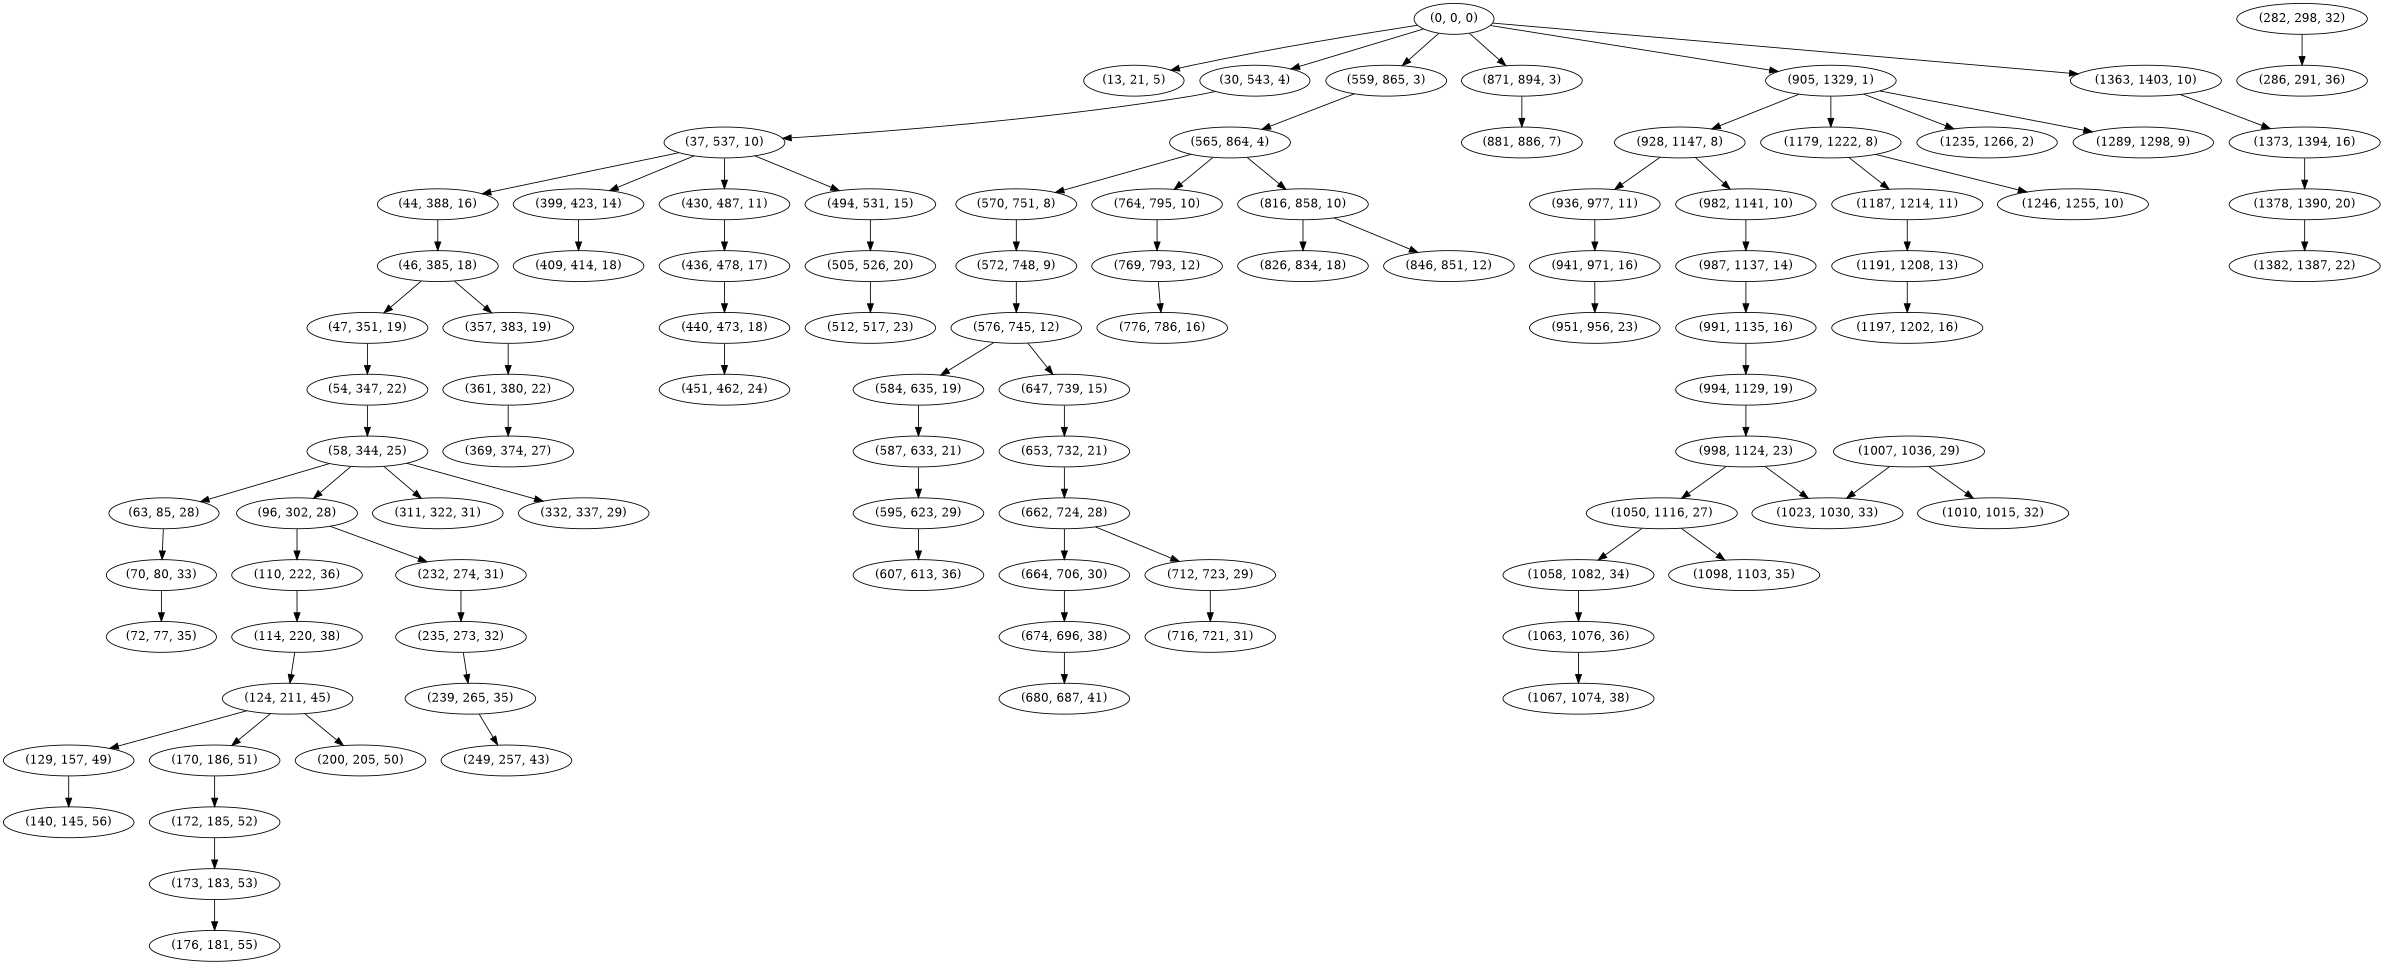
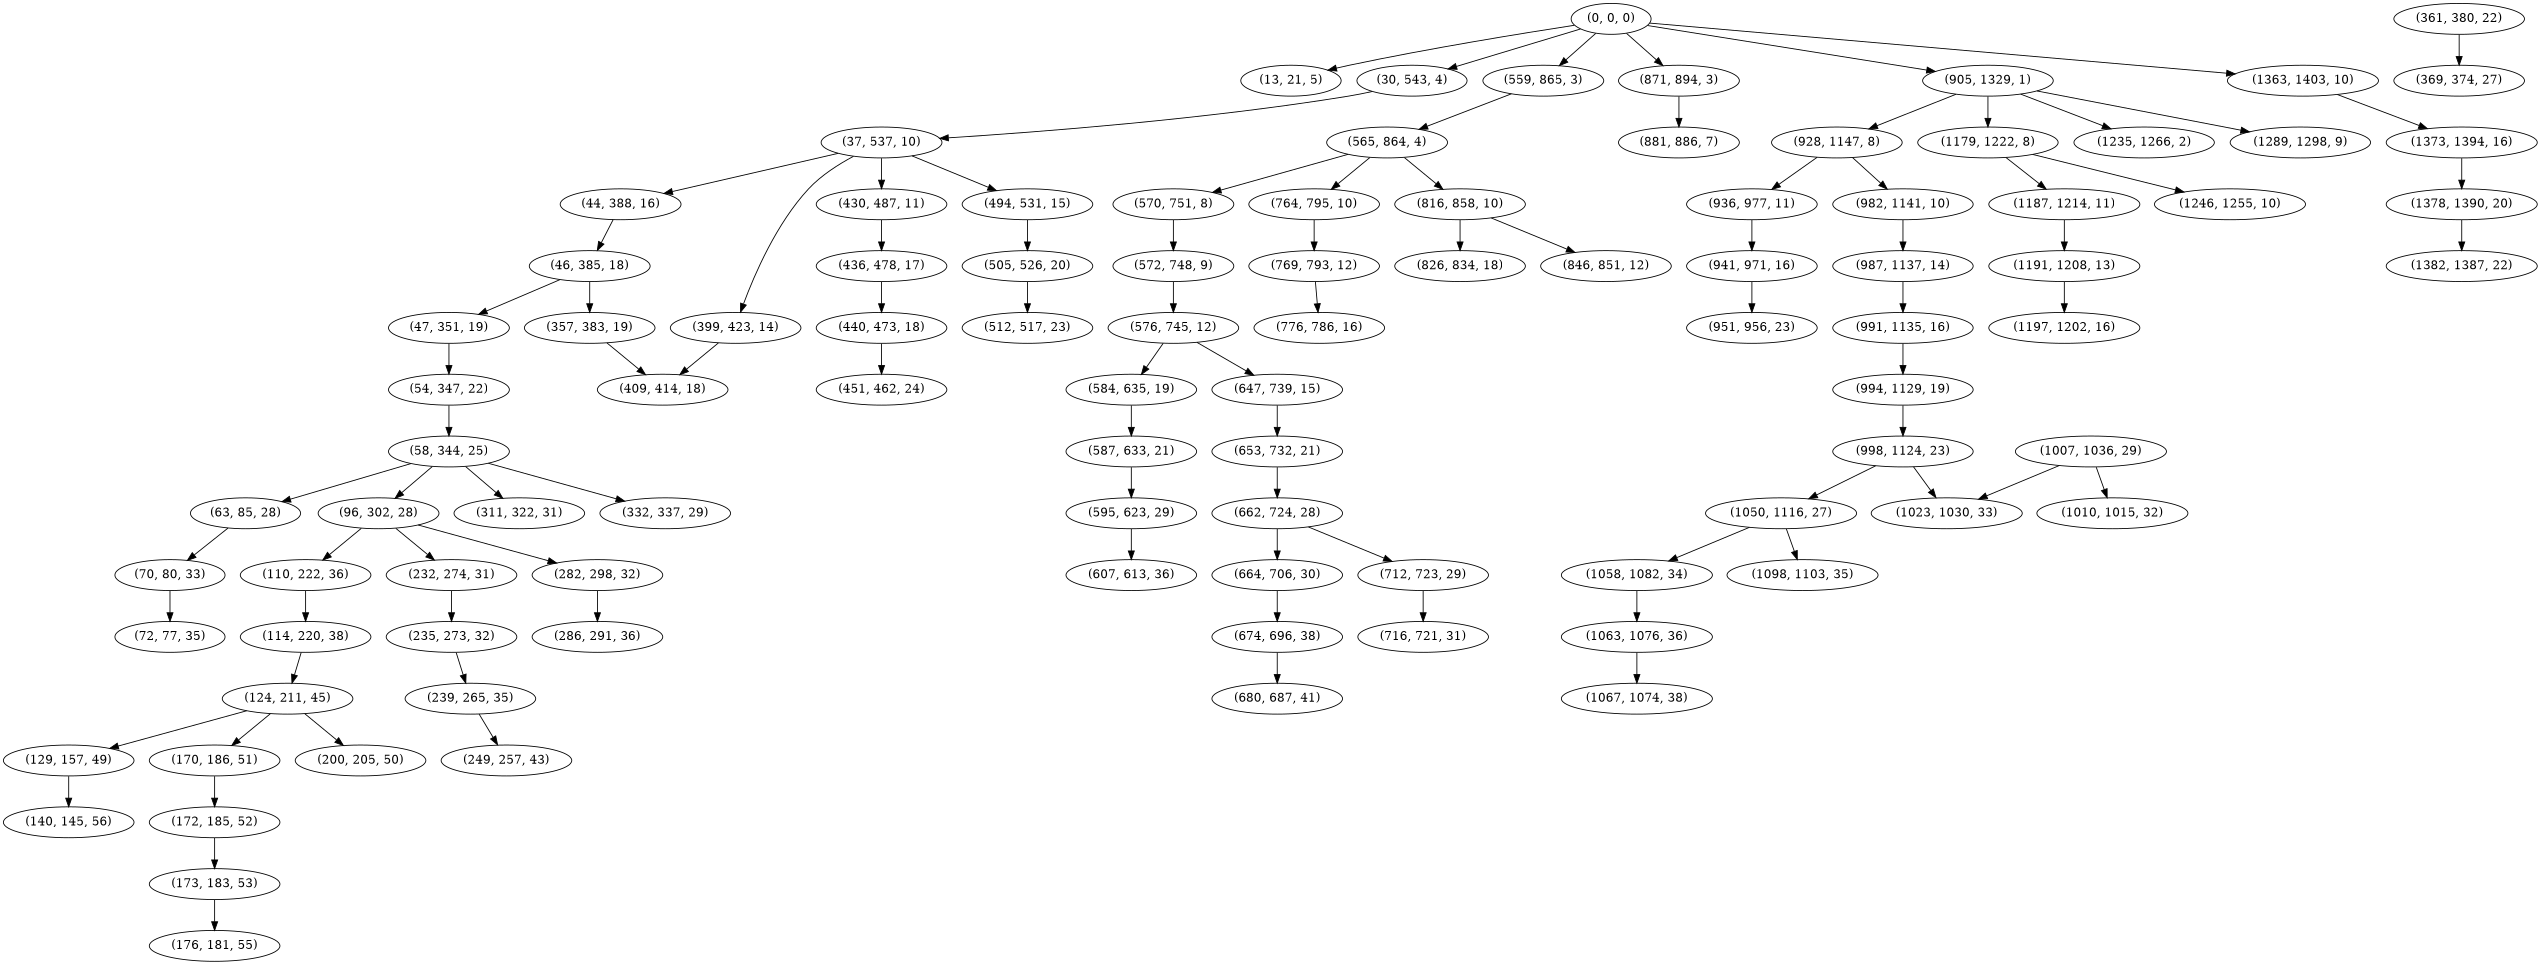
(508, 355) -> (623, 356)
none -> (483, 543)
